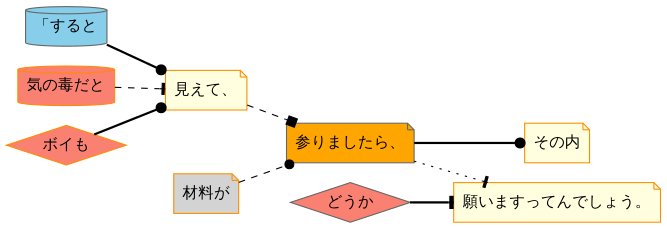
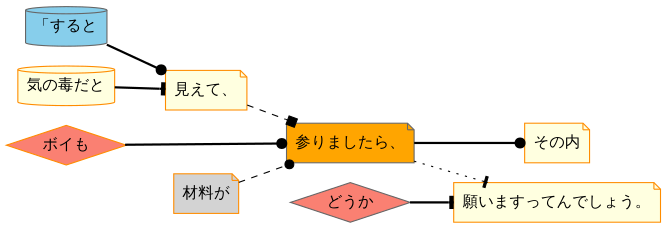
(66, 86) -> (66, 86)
(137, 88) -> (137, 88)
(126, 122) -> (201, 144)
